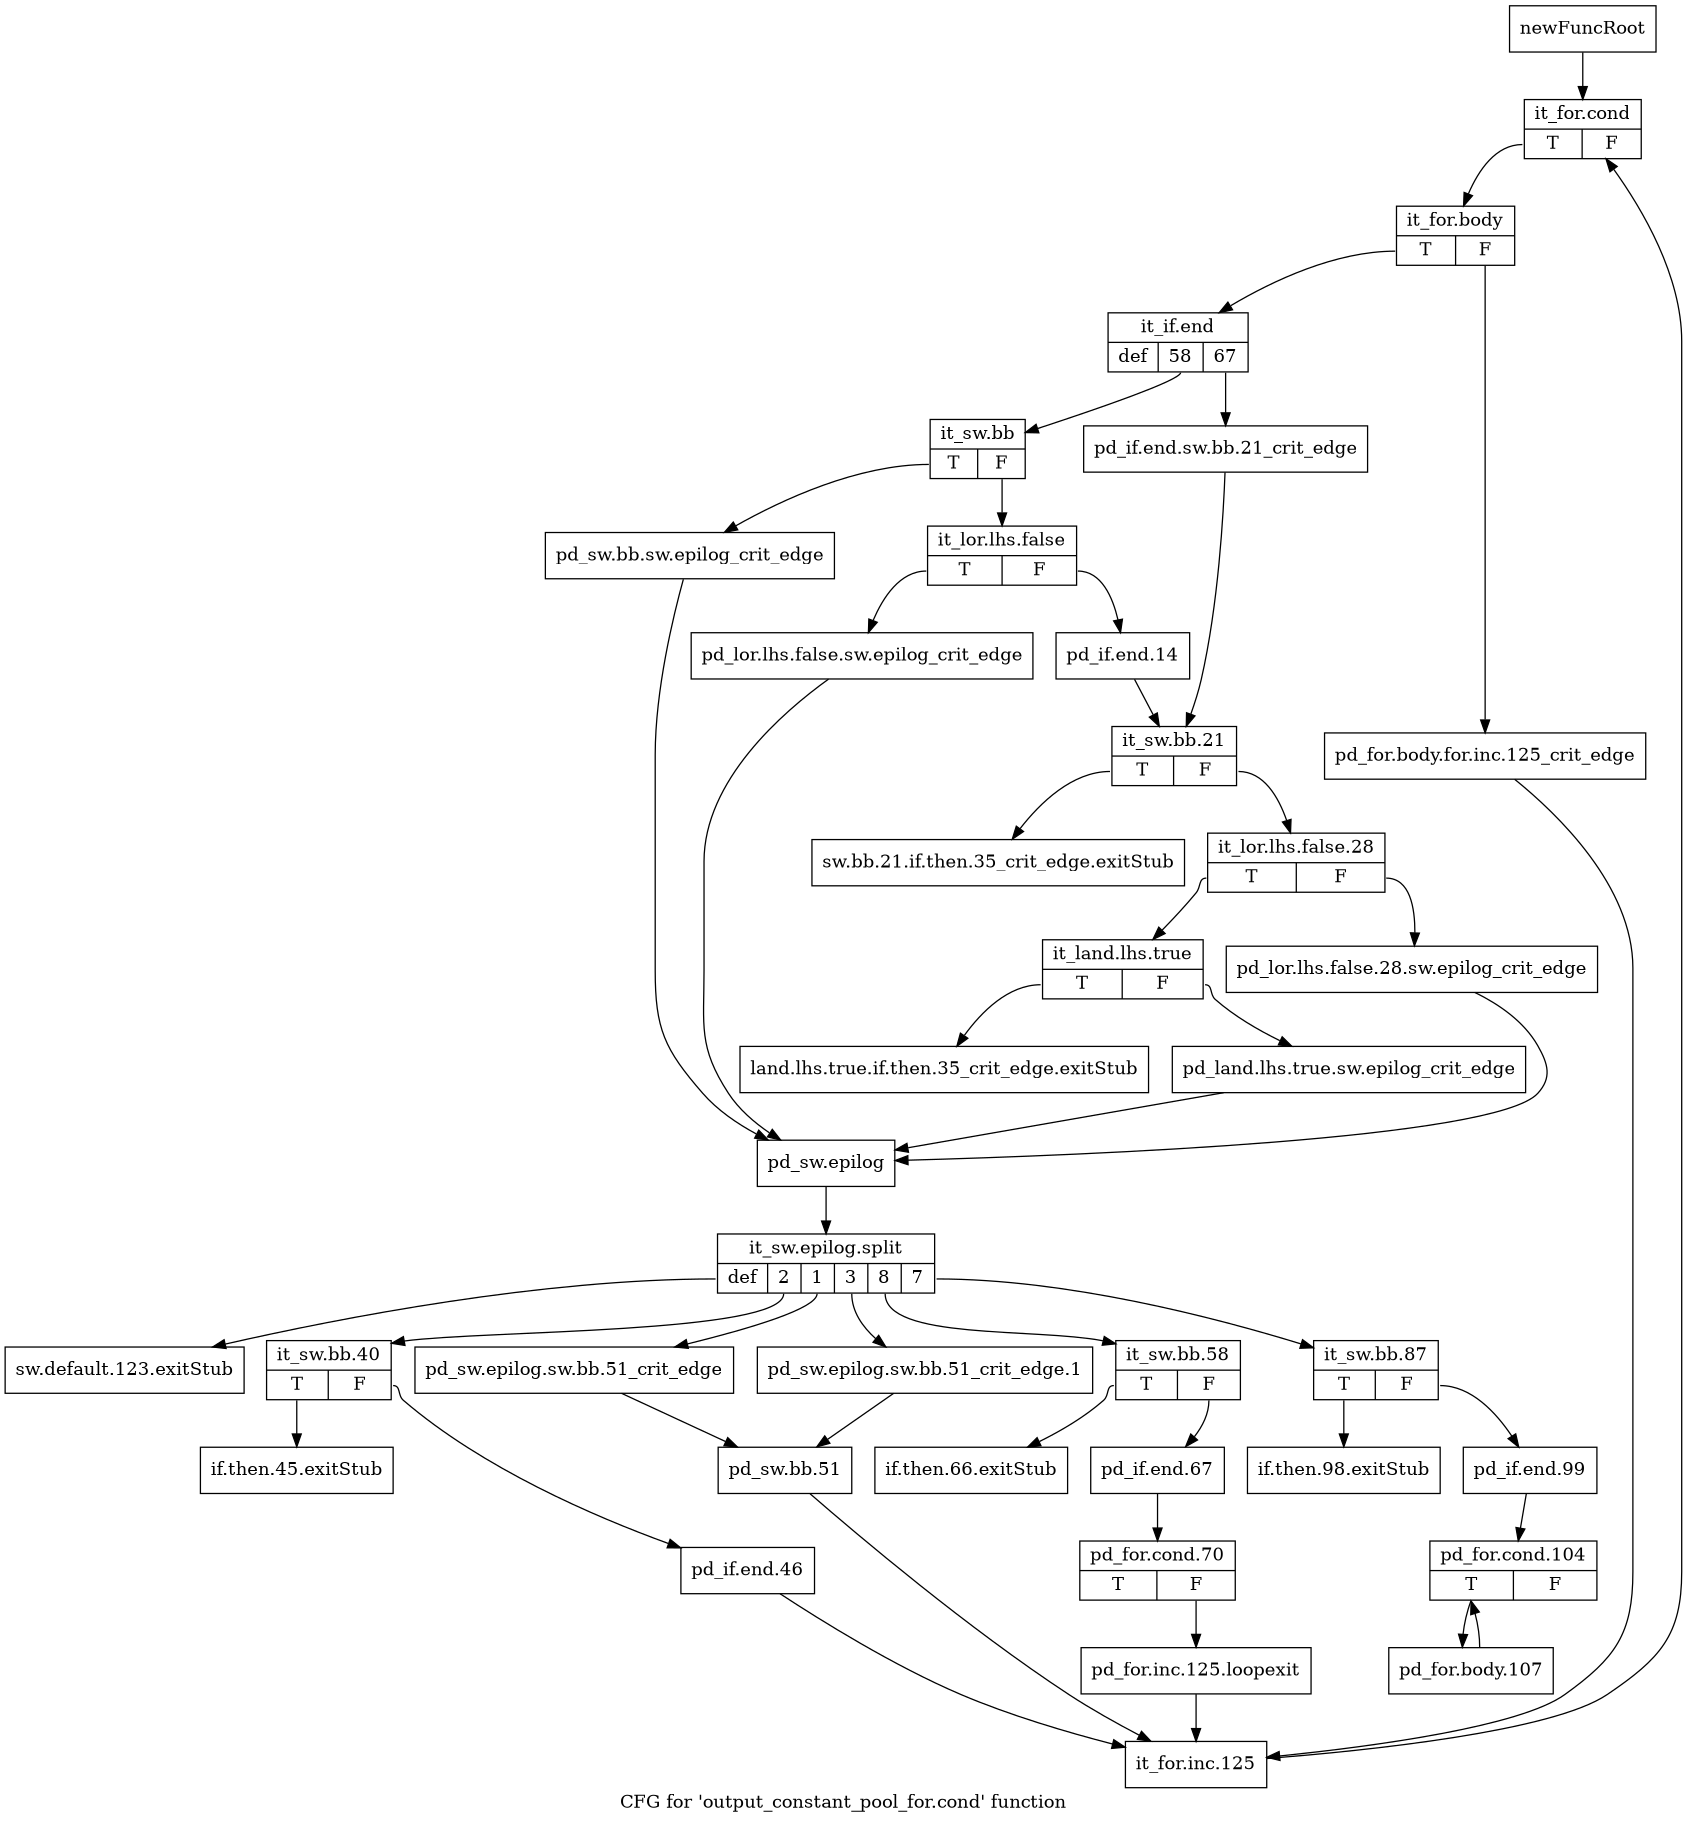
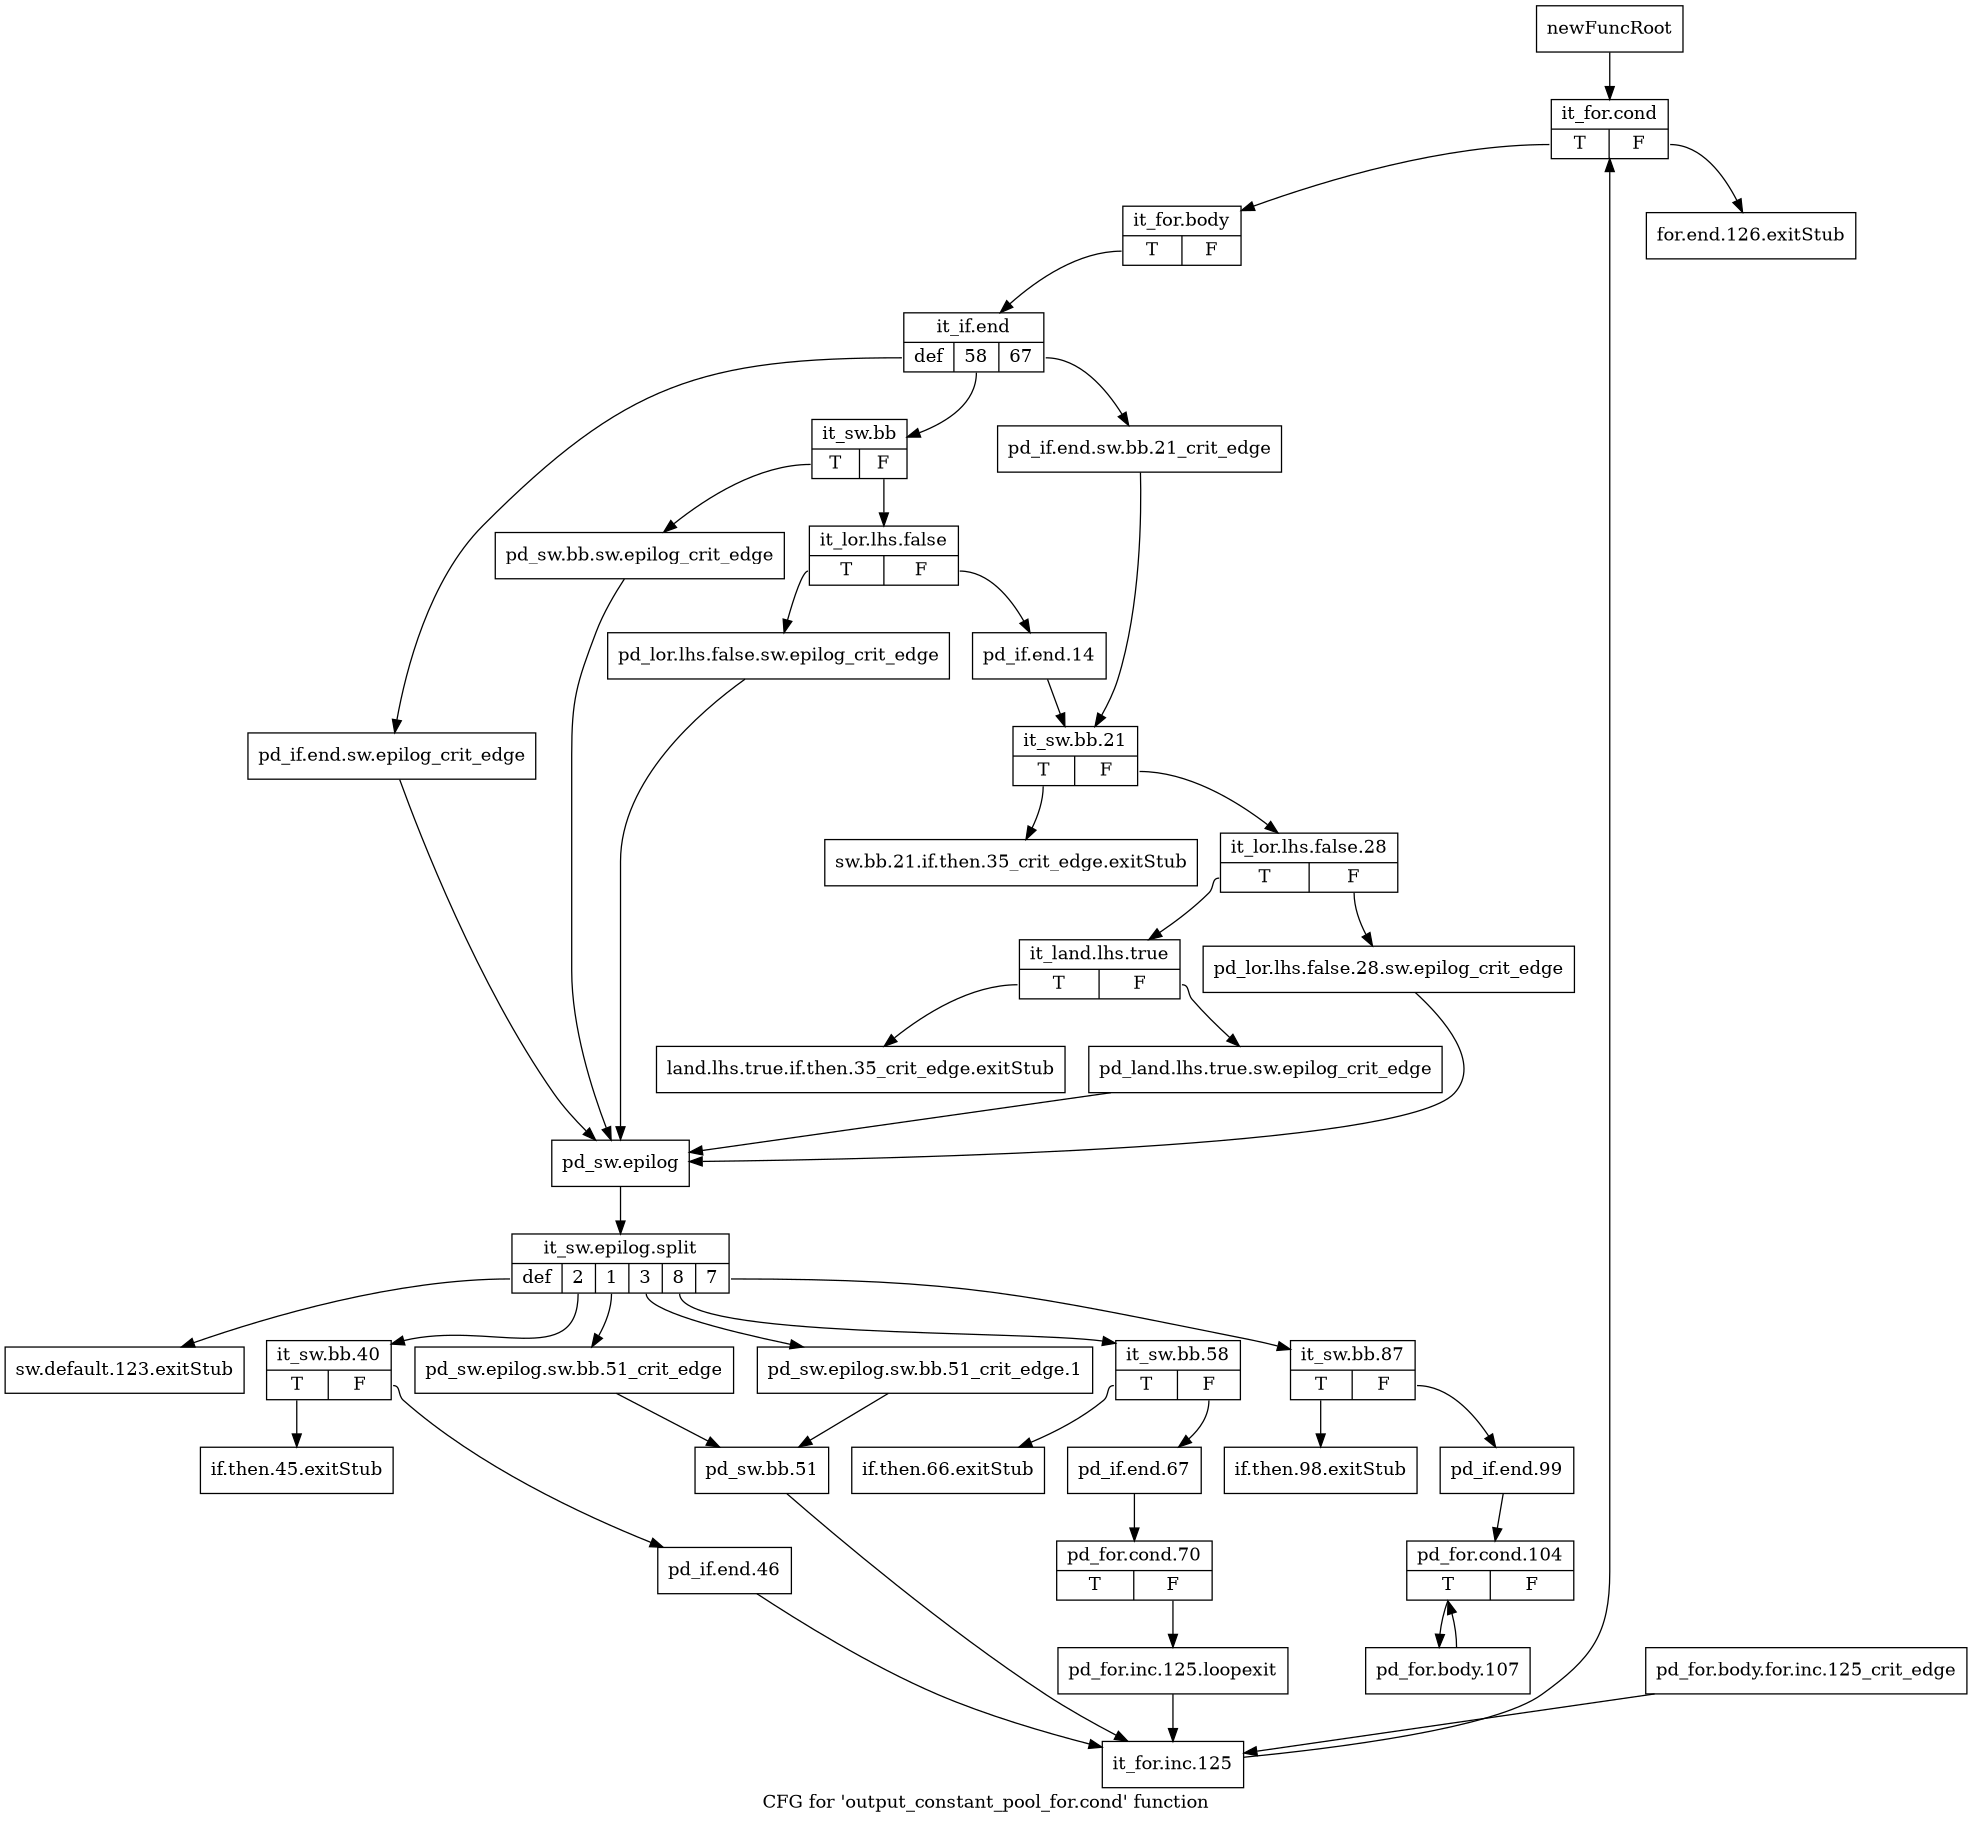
none -> (1751, 236)
(1485, 493) -> none
none -> (392, 756)
